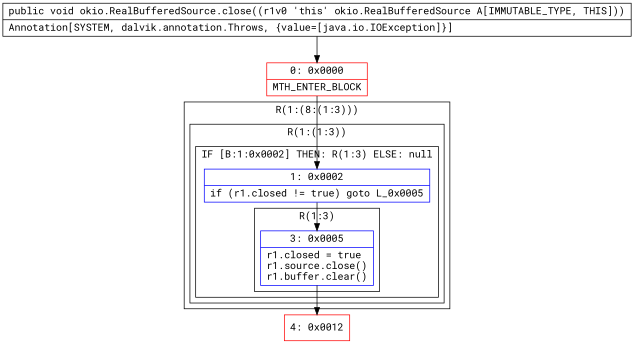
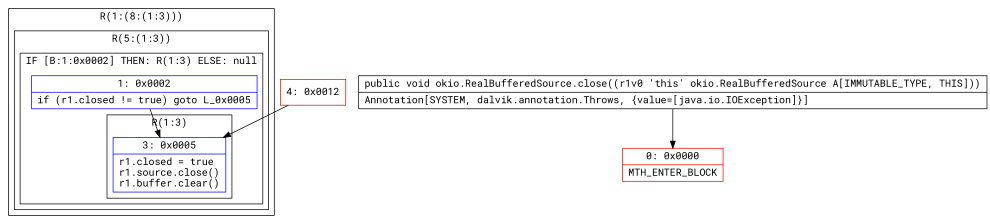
(317, 129) -> none
(317, 132) -> (141, 39)
(317, 296) -> (258, 120)
